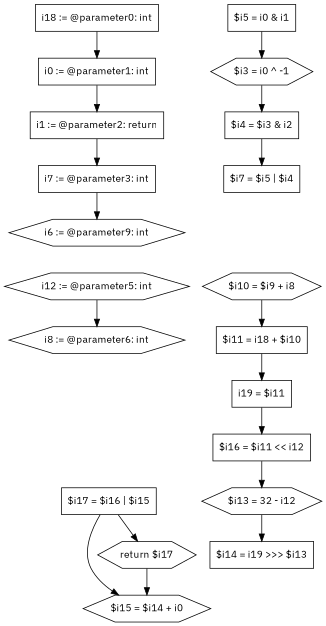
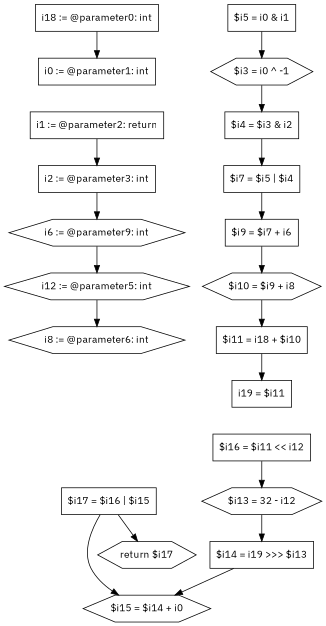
(97, 95) -> none
(97, 179) -> (97, 179)
none -> (262, 233)
none -> (97, 256)
(262, 417) -> none
(147, 578) -> (208, 580)
